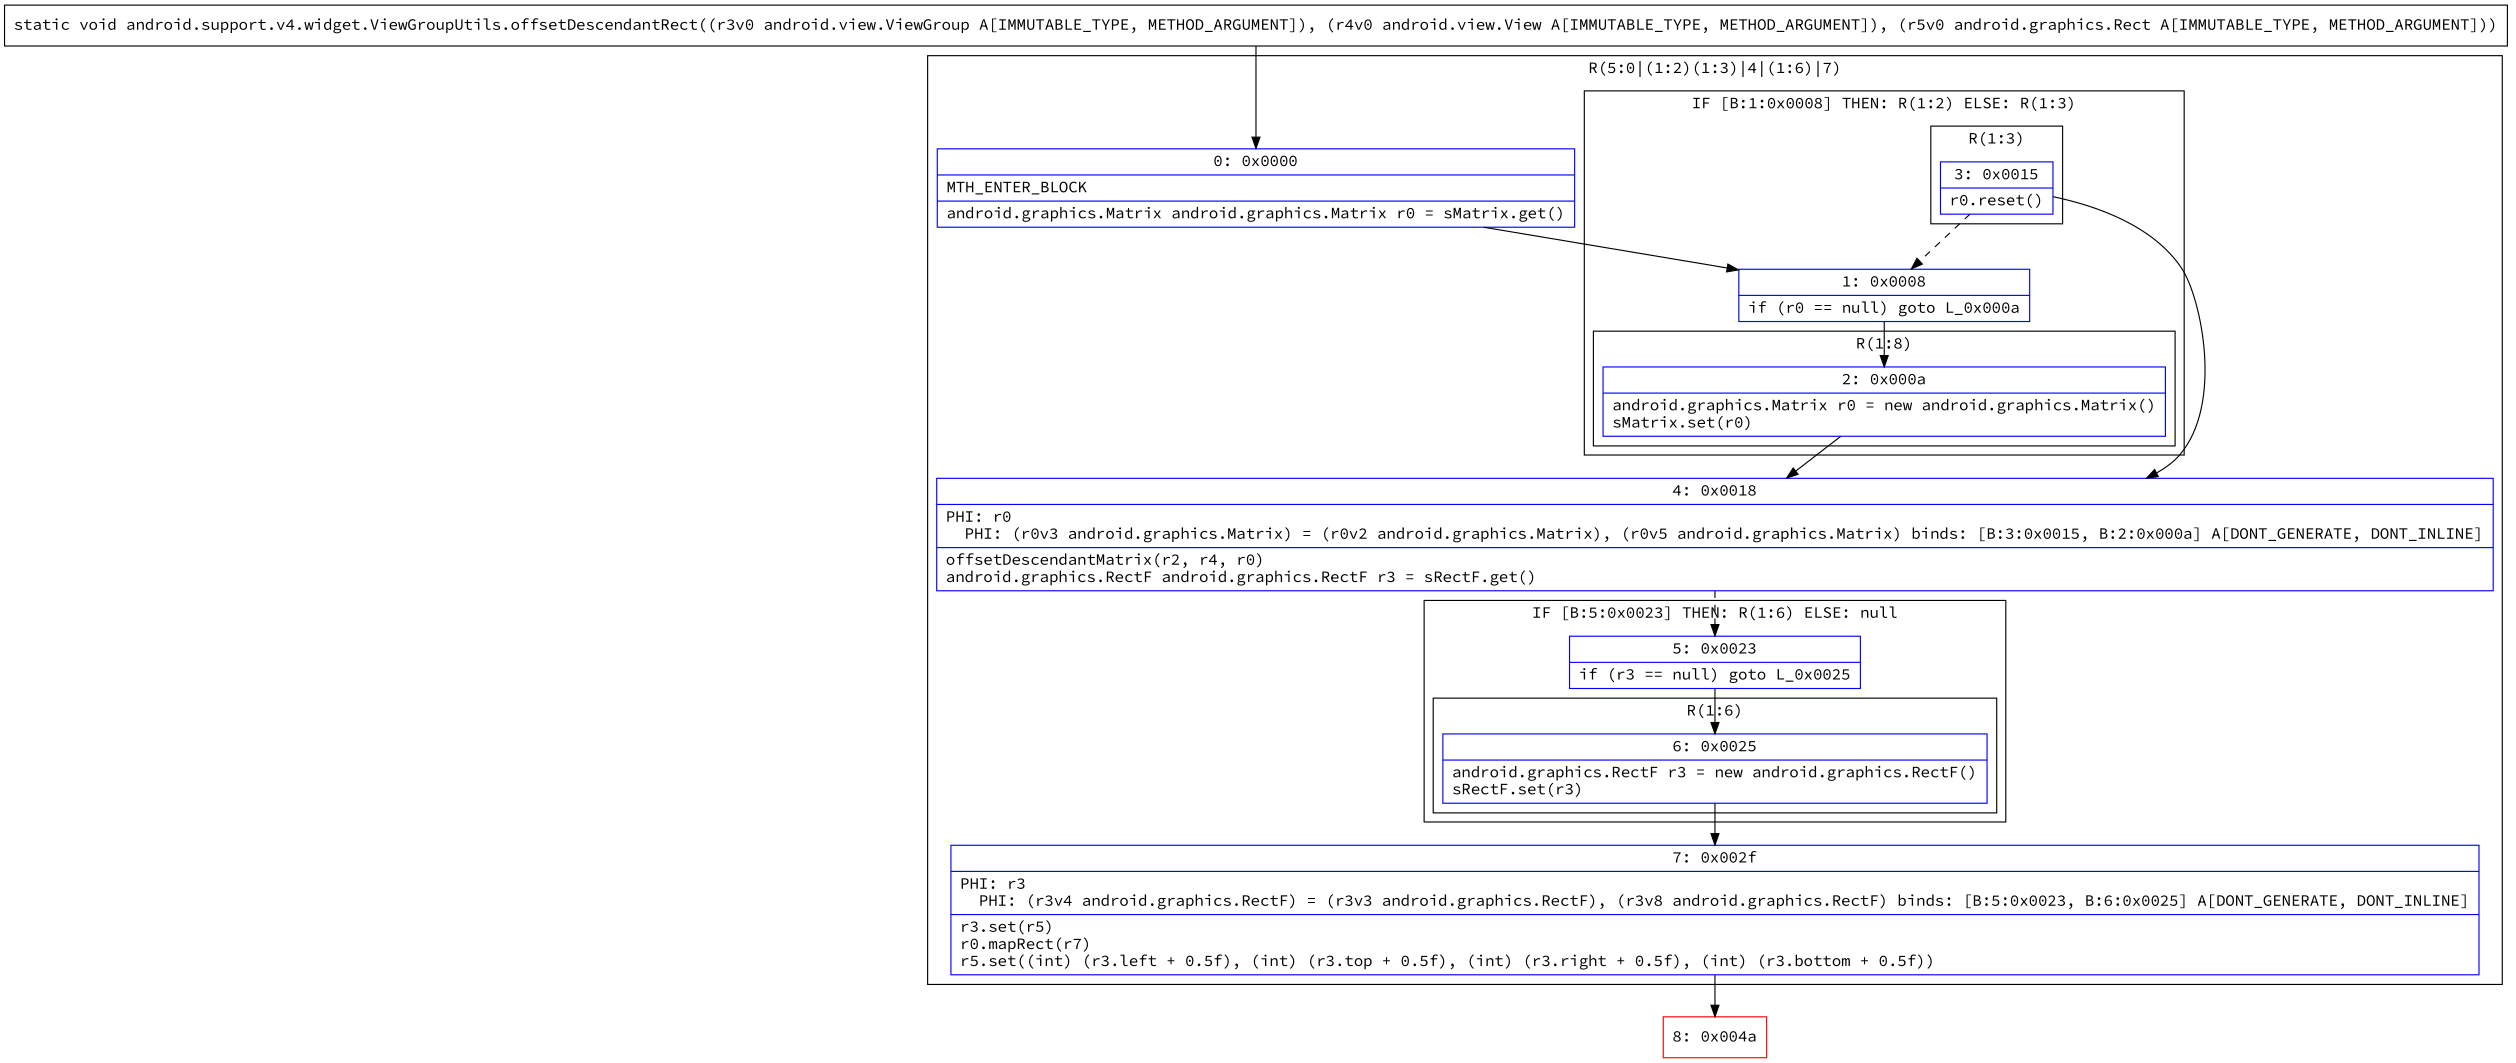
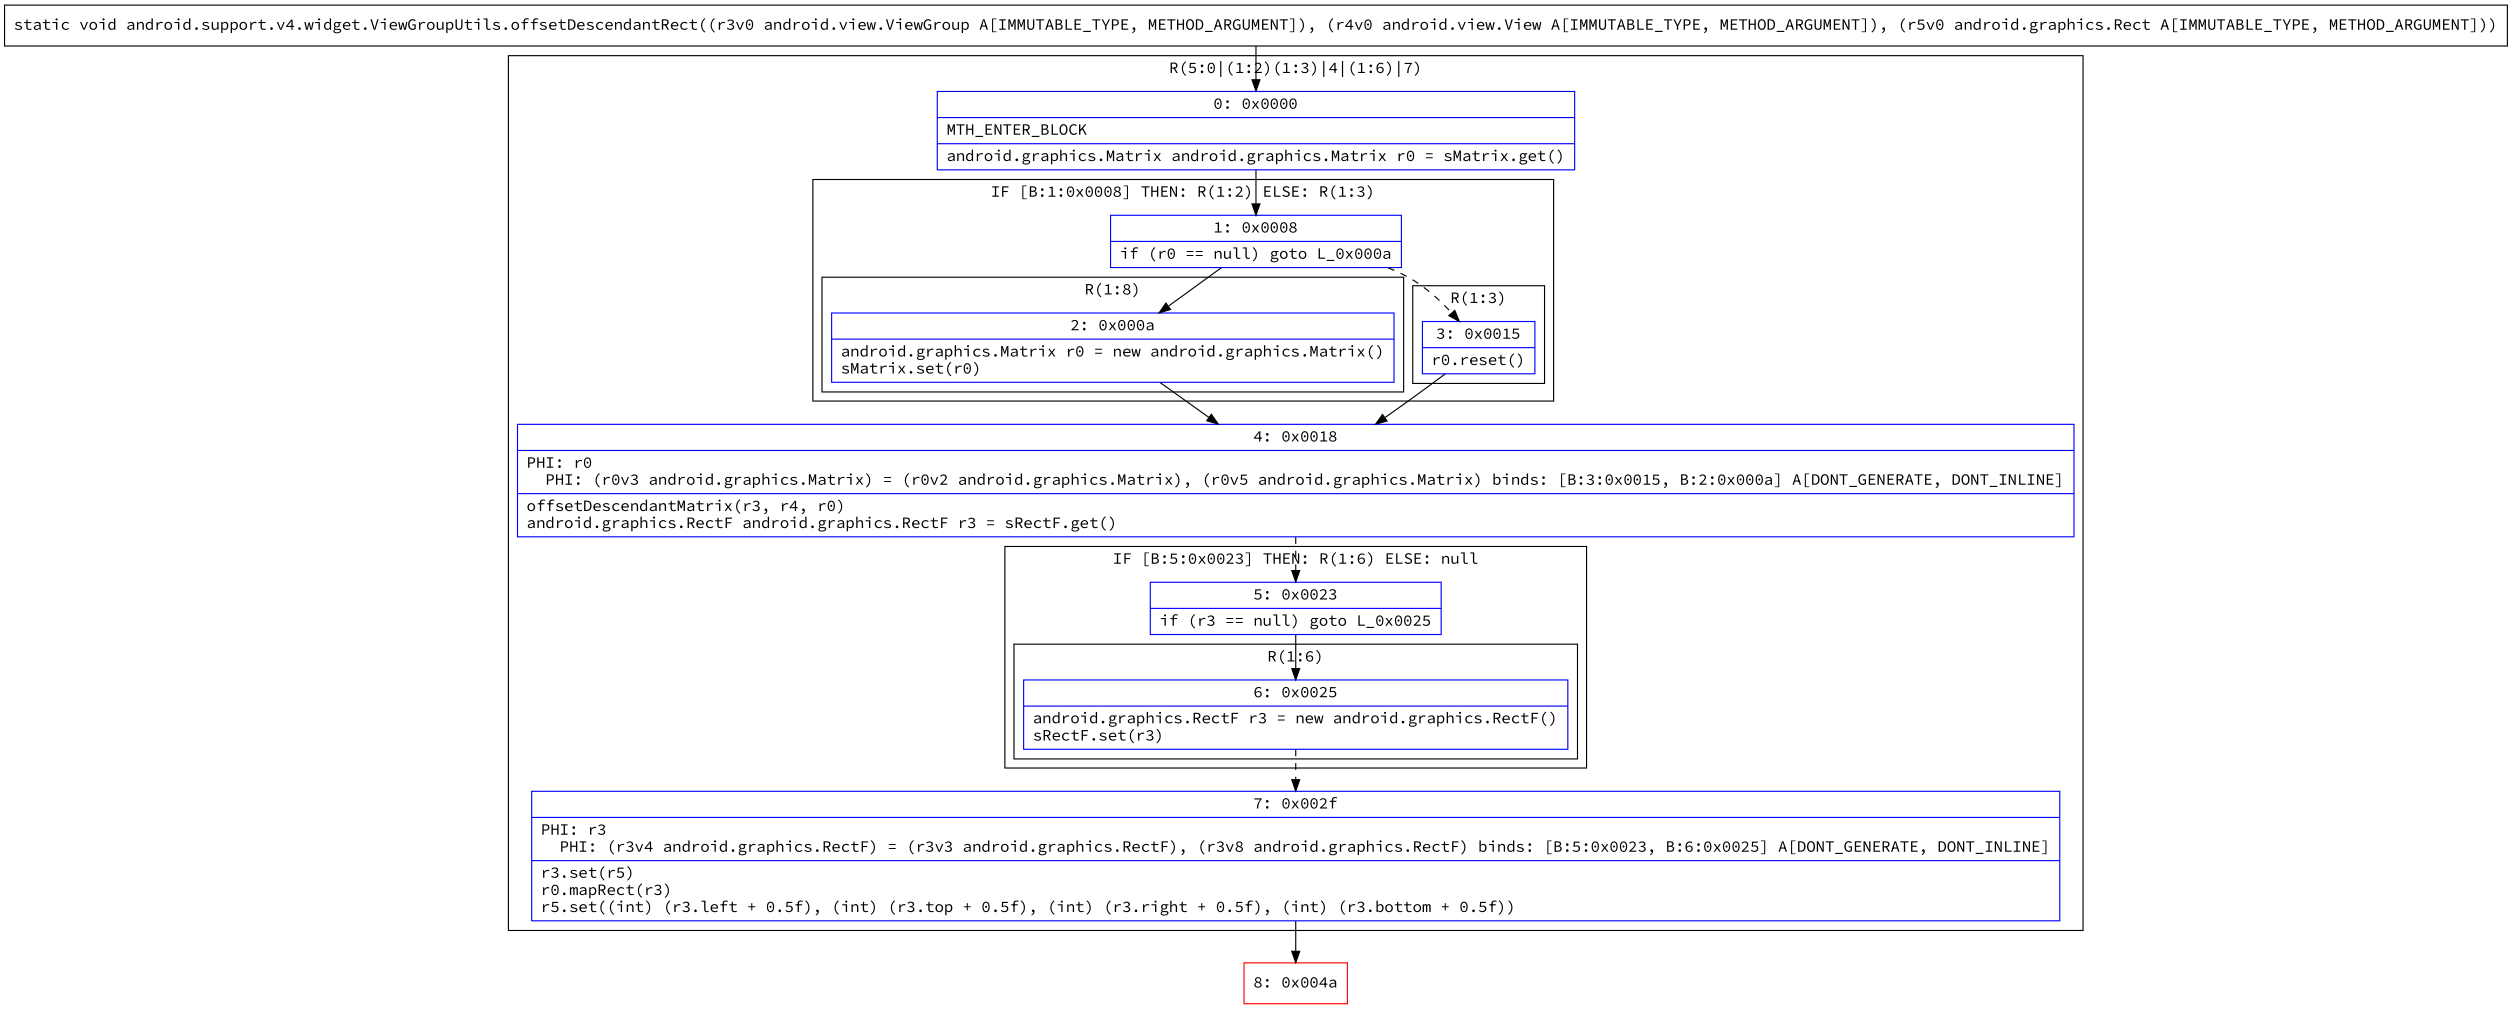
(1945, 238) -> (1432, 294)
(1105, 560) -> (686, 506)
(1715, 818) -> (1296, 765)
(1026, 944) -> (607, 890)
